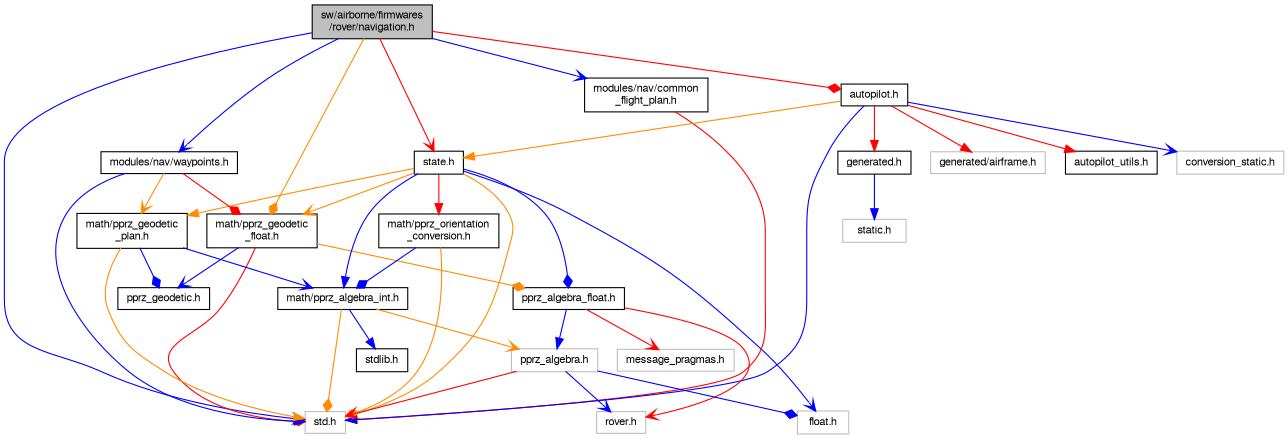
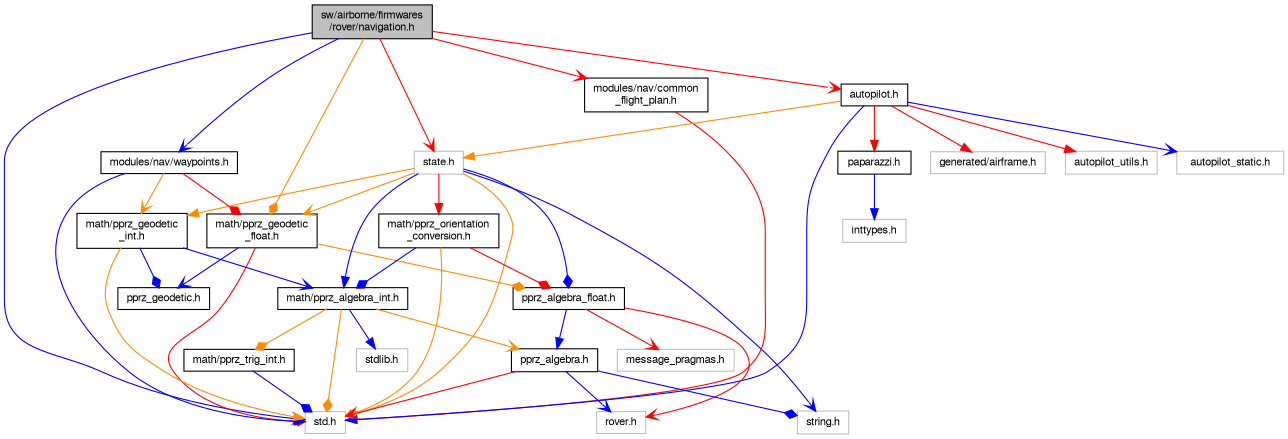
(504, 57) -> (504, 57)
(630, 59) -> (630, 59)
(439, 163) -> (439, 163)
(874, 163) -> (874, 163)
(1111, 163) -> (1111, 163)
(1230, 163) -> (1230, 163)
(132, 231) -> (132, 231)
(874, 231) -> (874, 231)
none -> (497, 261)
none -> (239, 360)
(382, 360) -> (382, 360)
(555, 360) -> (555, 360)
(823, 422) -> (823, 422)
